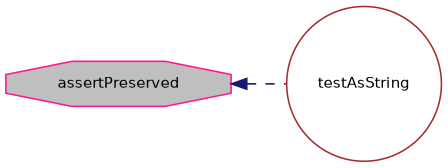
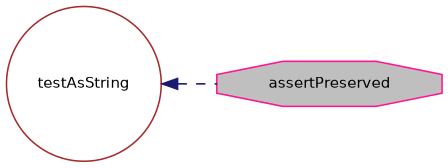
(266, 84) -> (197, 84)
